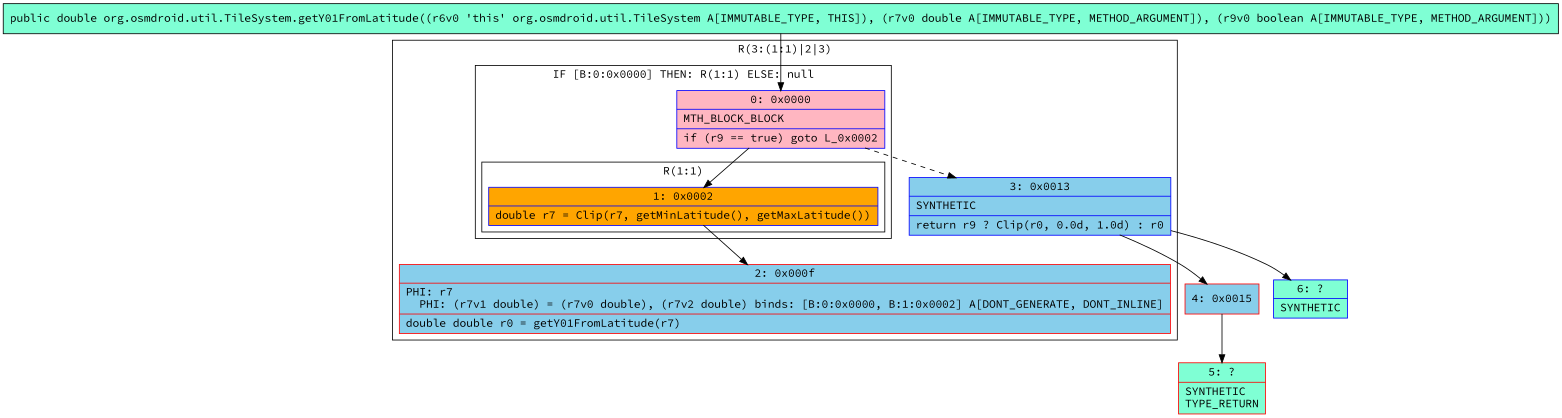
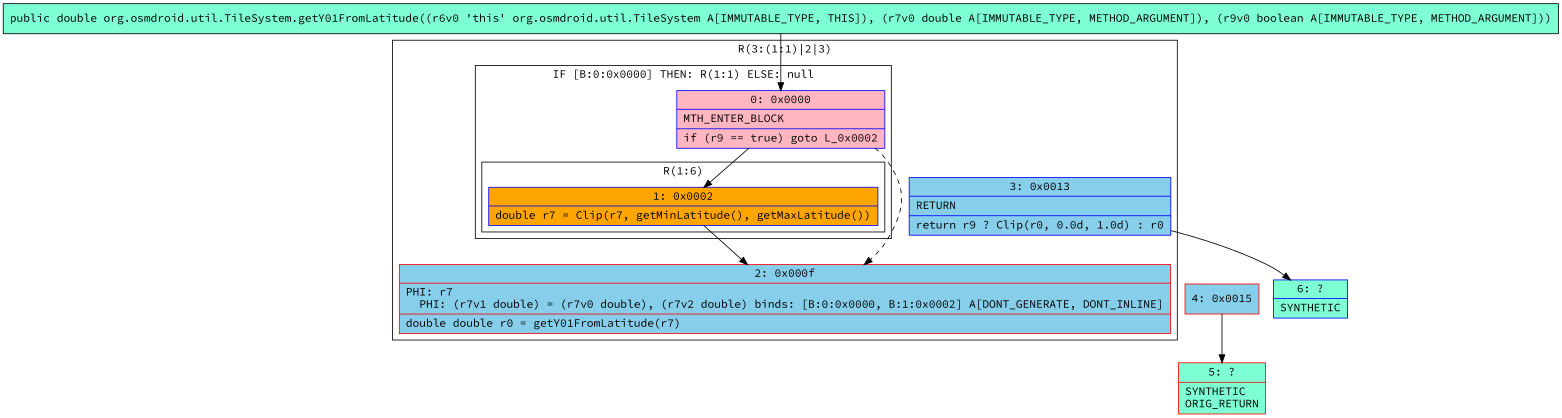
(734, 119) -> (734, 119)
(907, 162) -> (901, 204)
(683, 171) -> (683, 171)
(946, 206) -> (936, 206)
(1162, 254) -> none
(1222, 404) -> (1222, 404)
